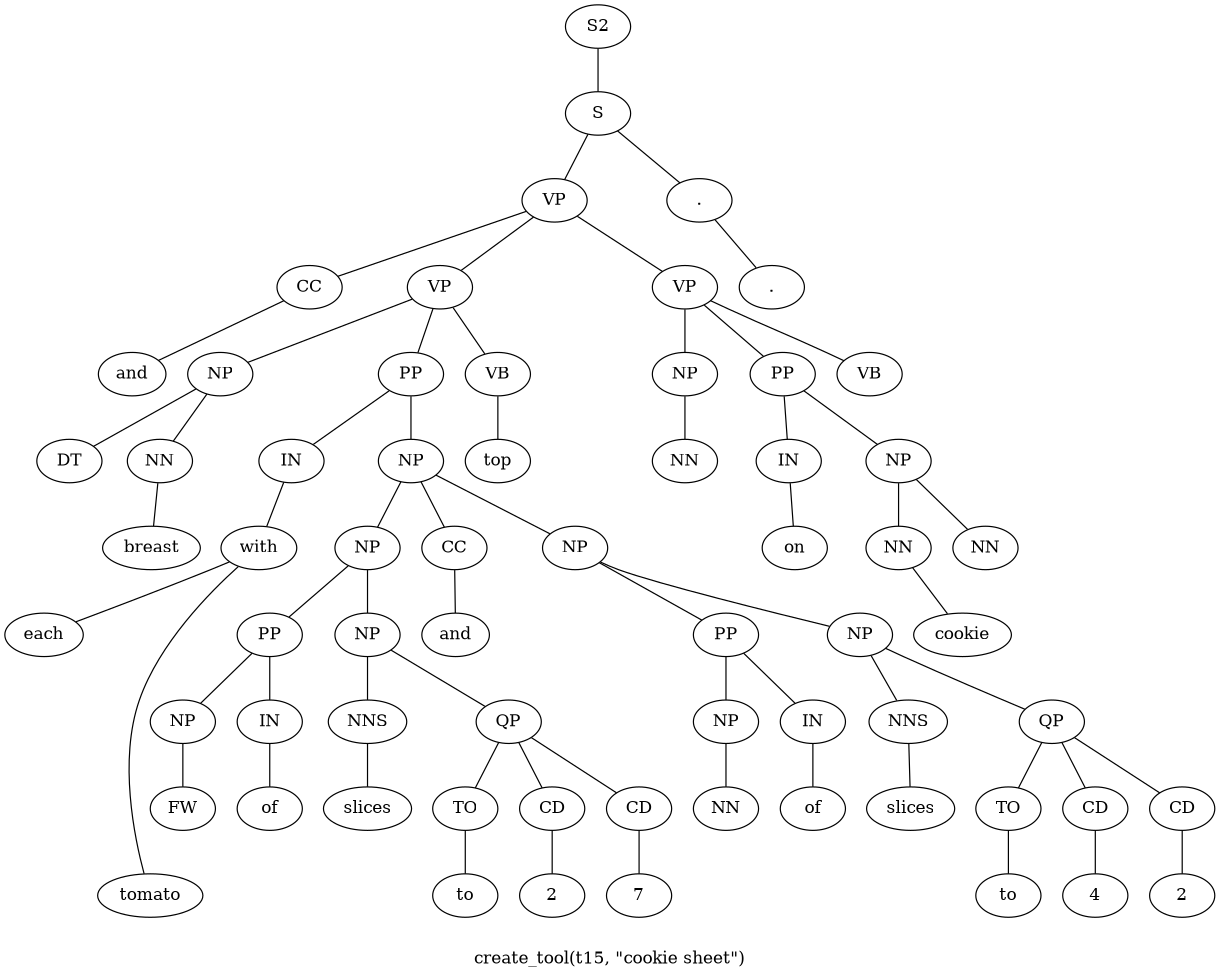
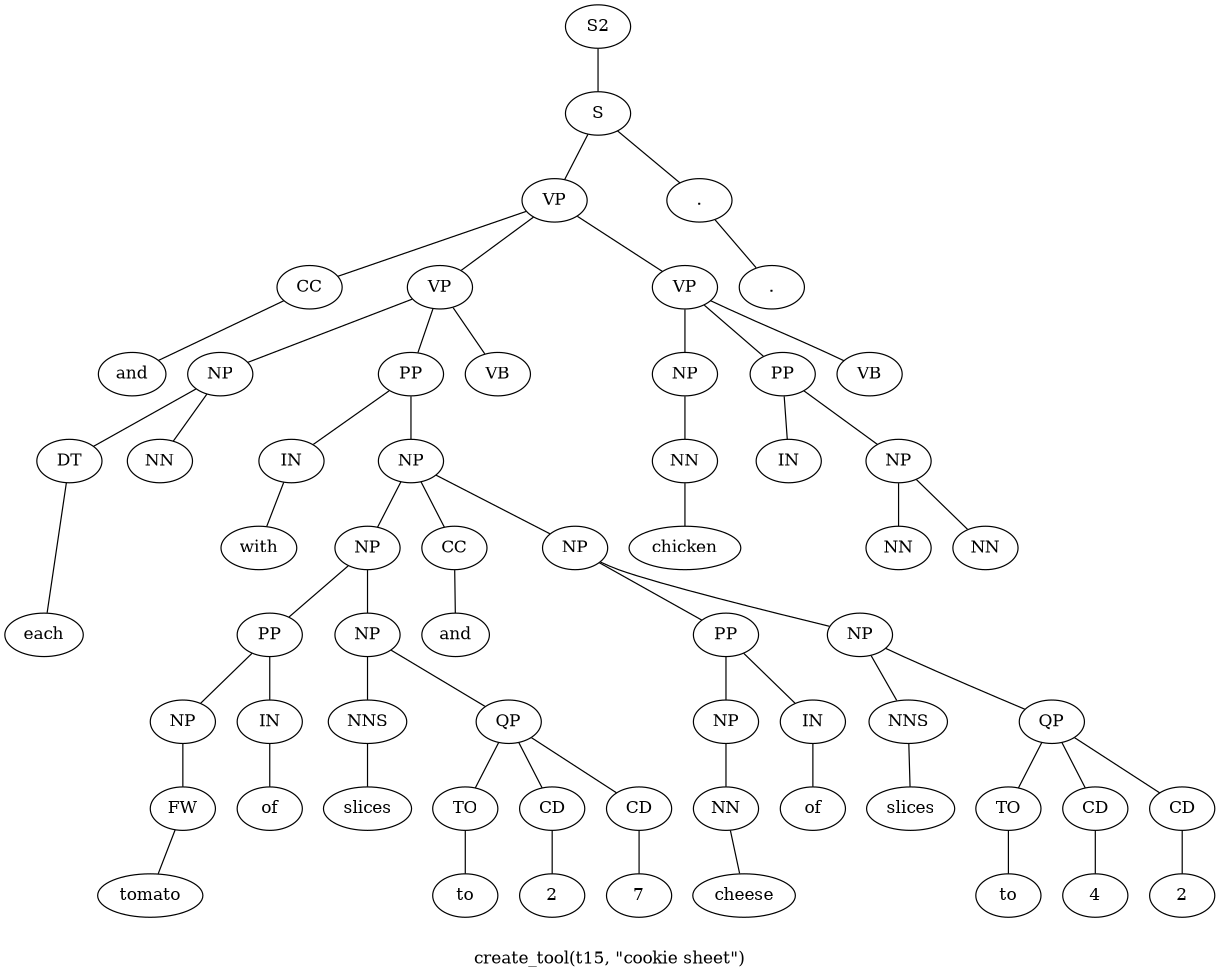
(498, 461) -> none
(151, 548) -> none
none -> (685, 548)
(795, 548) -> none
(153, 592) -> (57, 548)
(963, 635) -> none
(138, 704) -> (167, 852)
none -> (744, 896)
